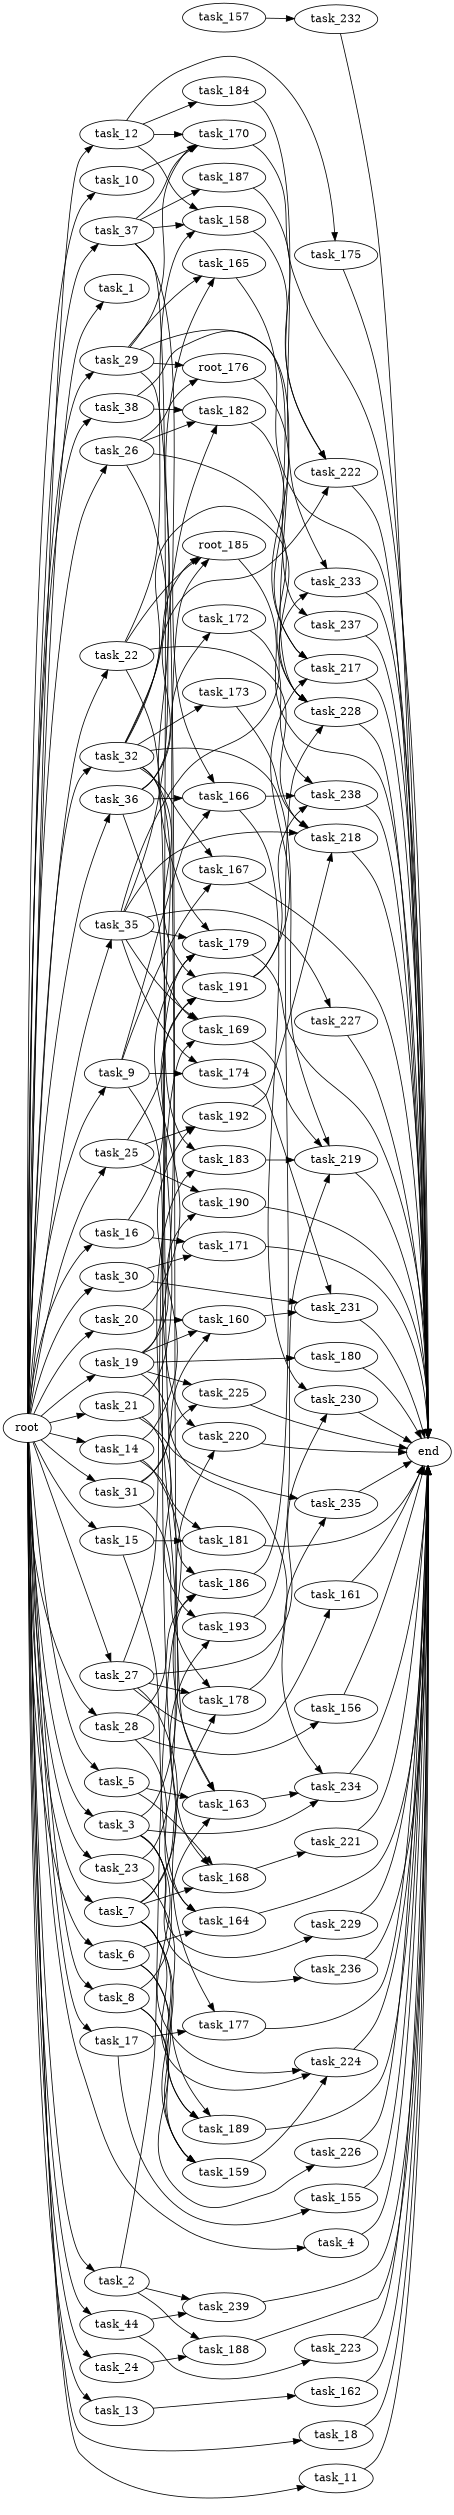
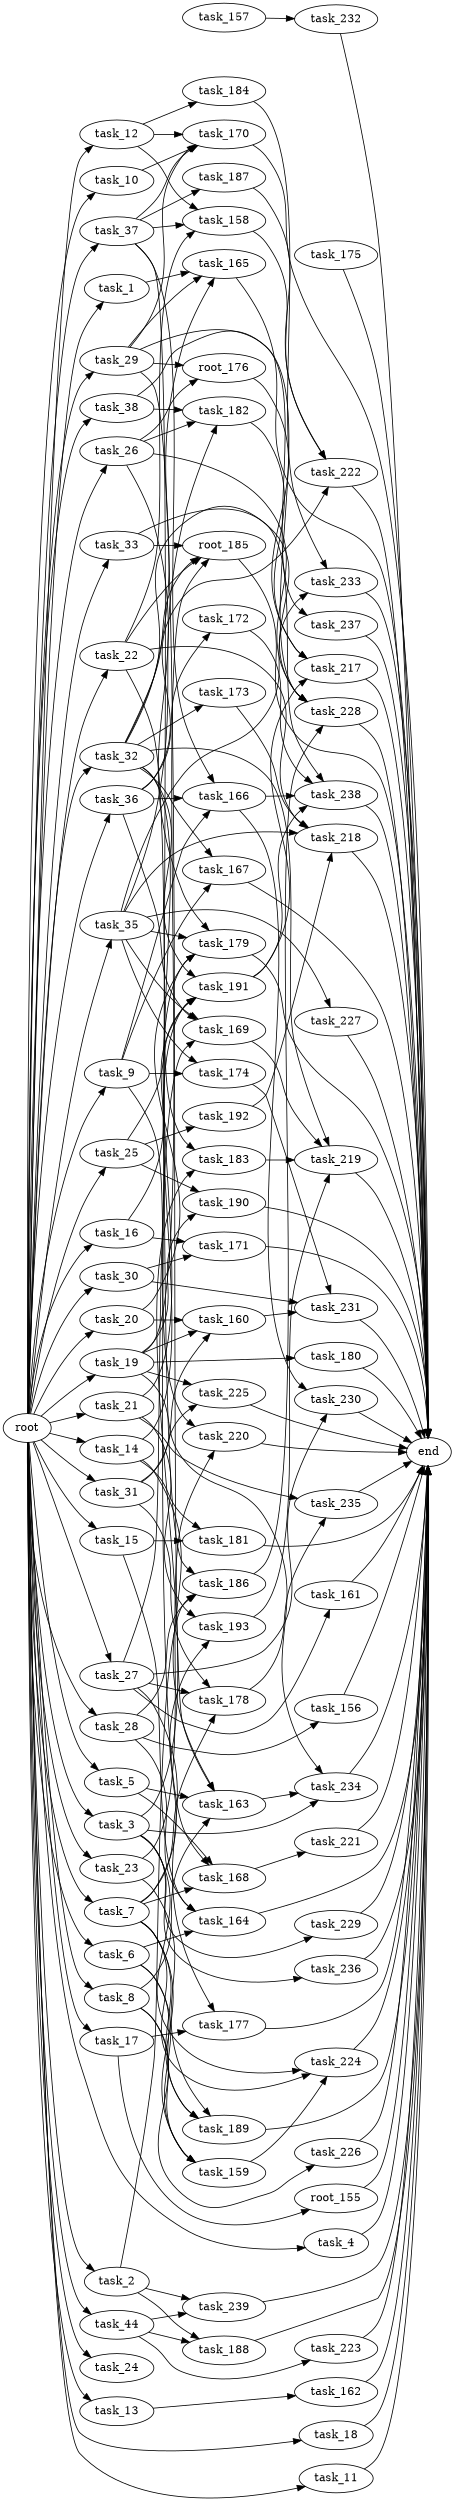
(272, 75) -> none
none -> (163, 278)
none -> (117, 546)
(168, 1287) -> (168, 1222)
(336, 2198) -> (336, 2198)
(161, 2361) -> (165, 2336)
